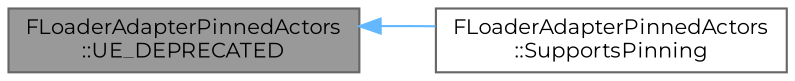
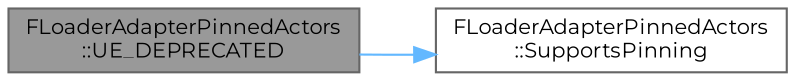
(408, 26) -> (387, 55)
